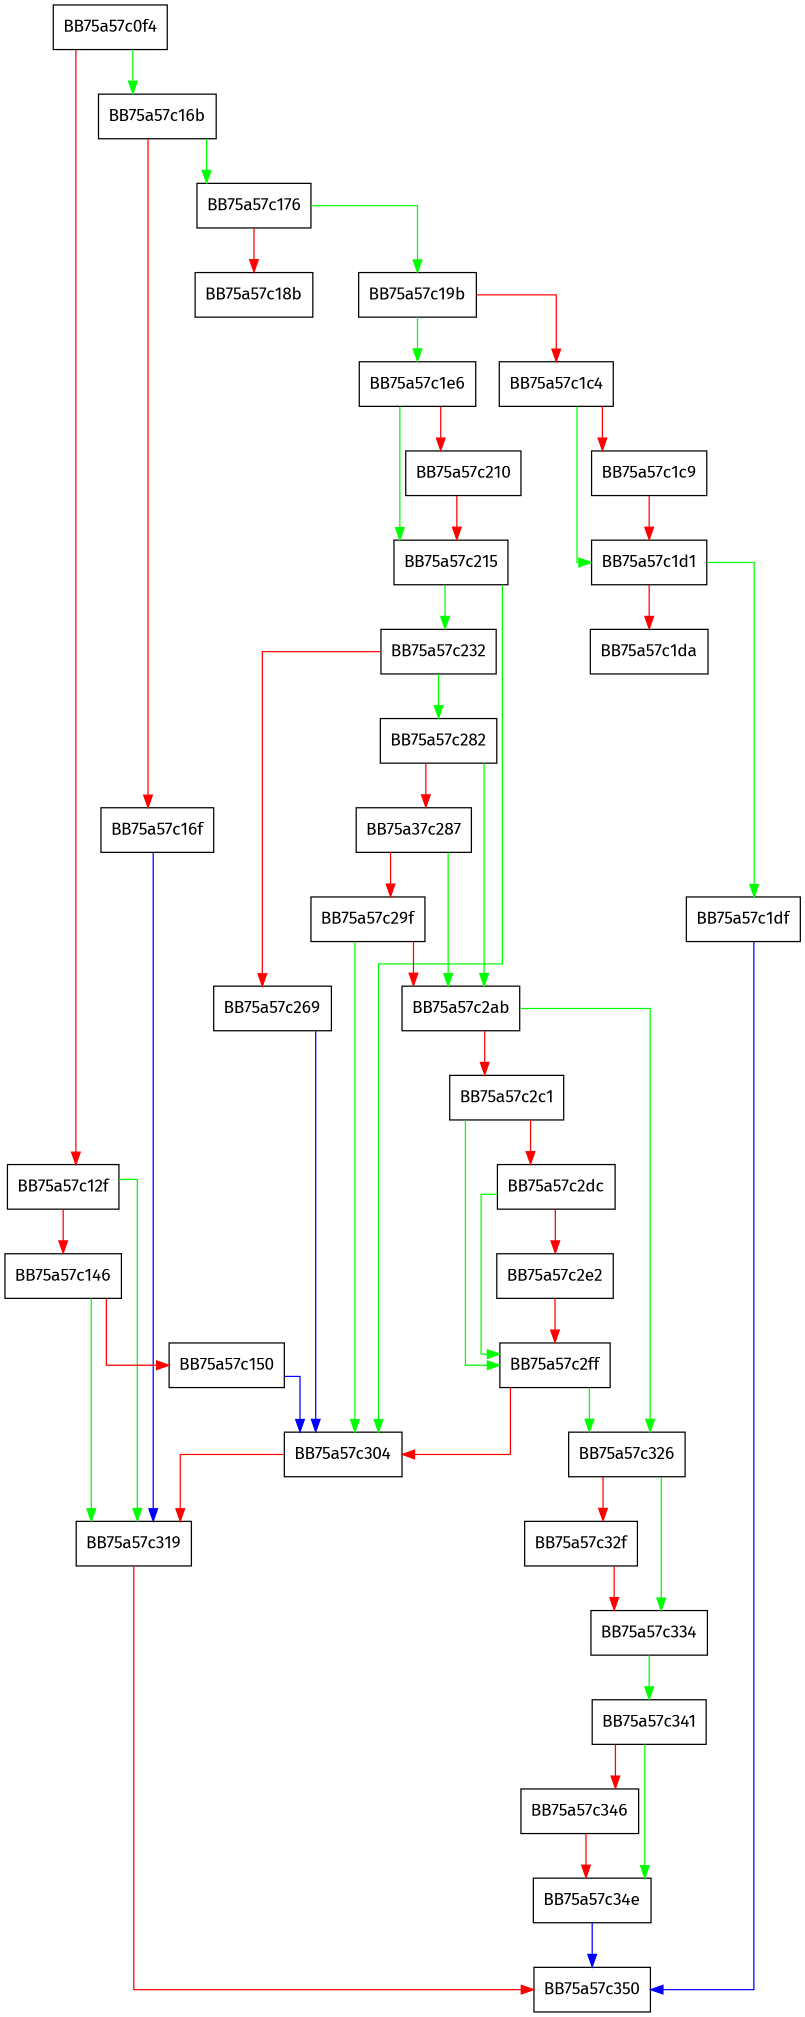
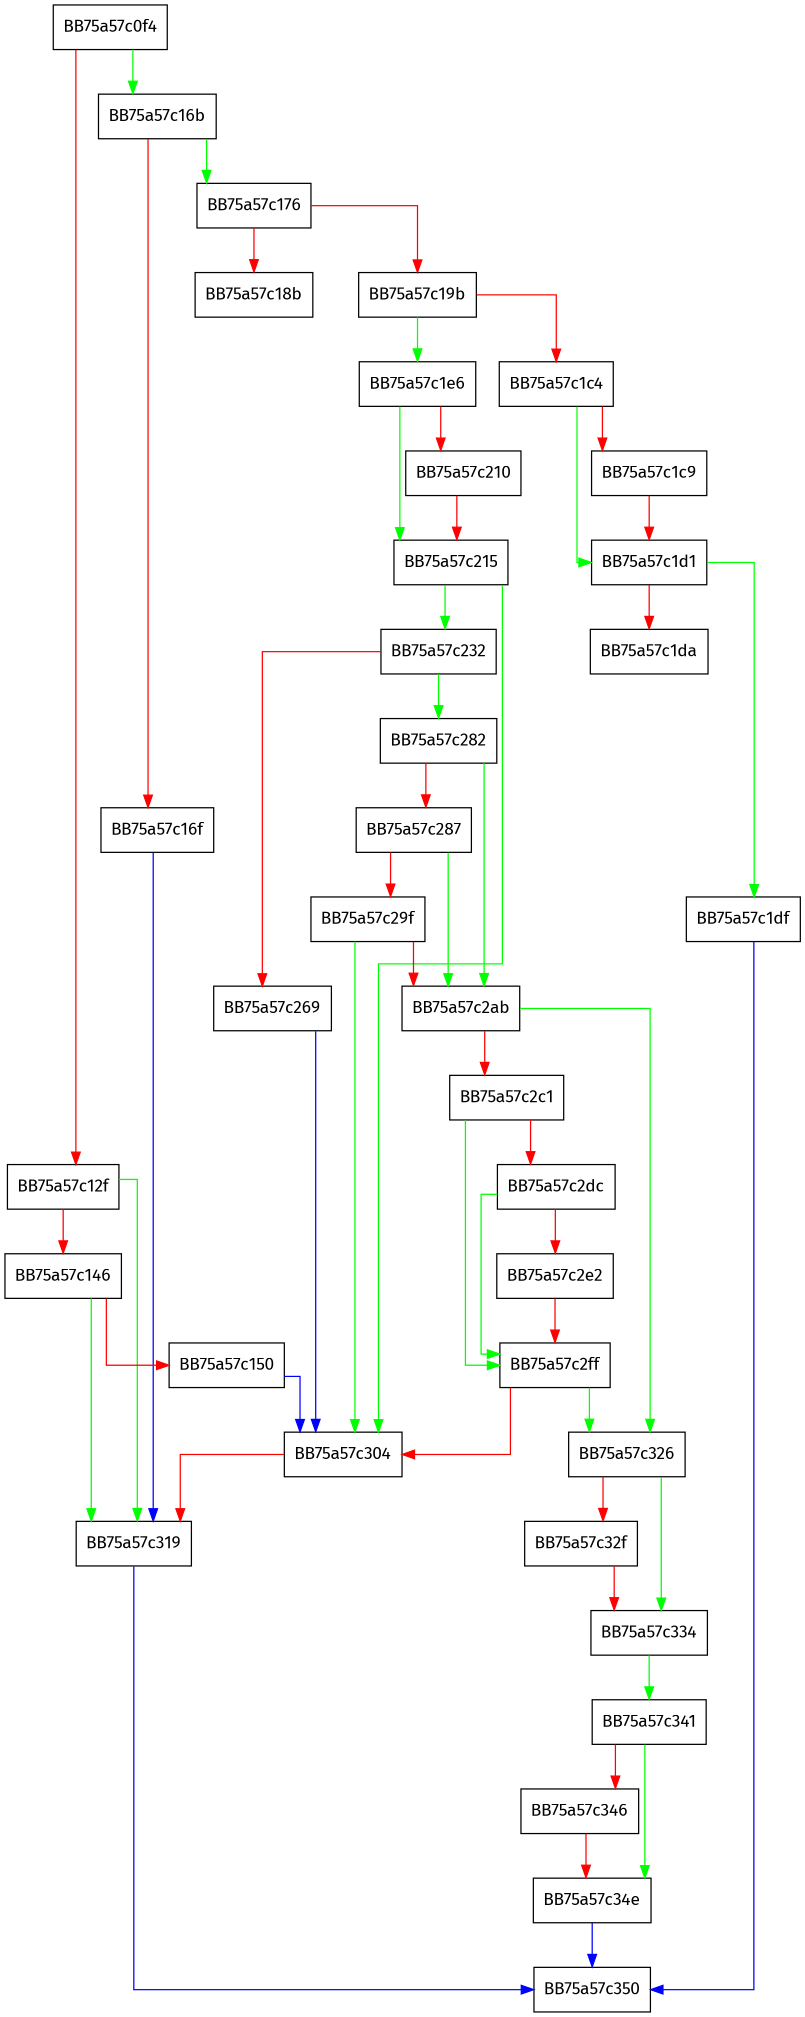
(391, 206) -> (391, 206)
(414, 830) -> (414, 830)
(134, 1972) -> (134, 1972)
